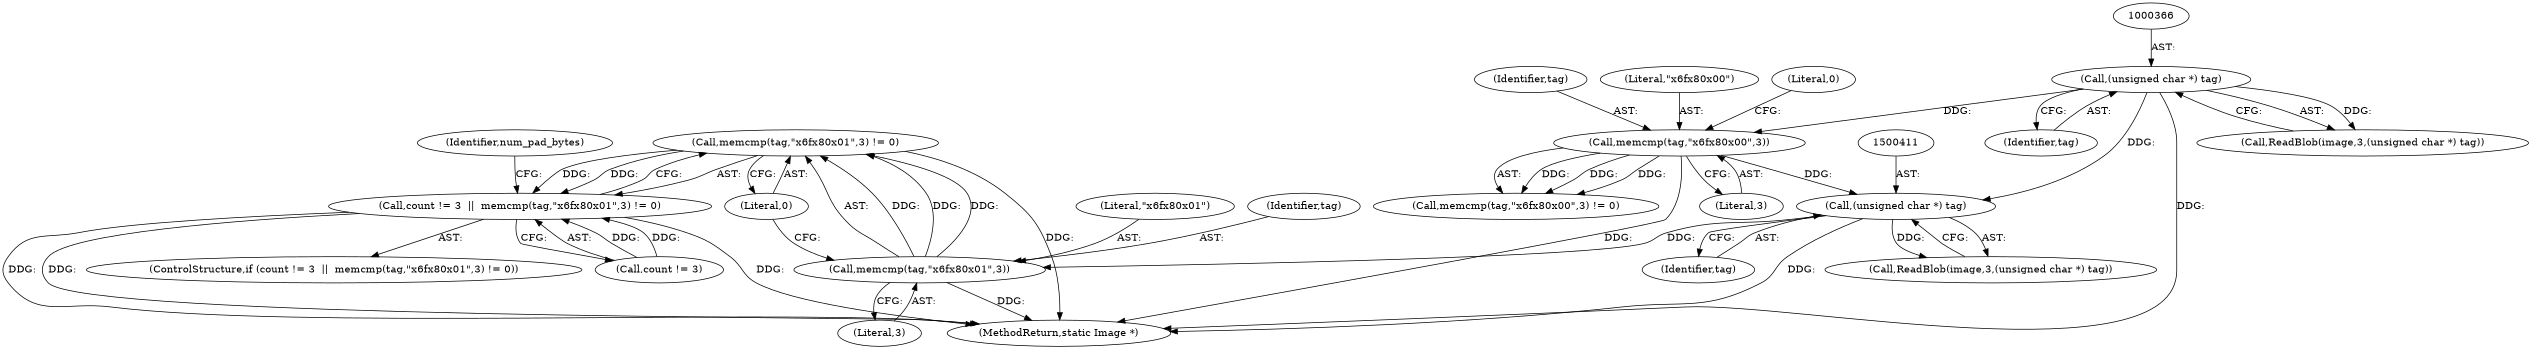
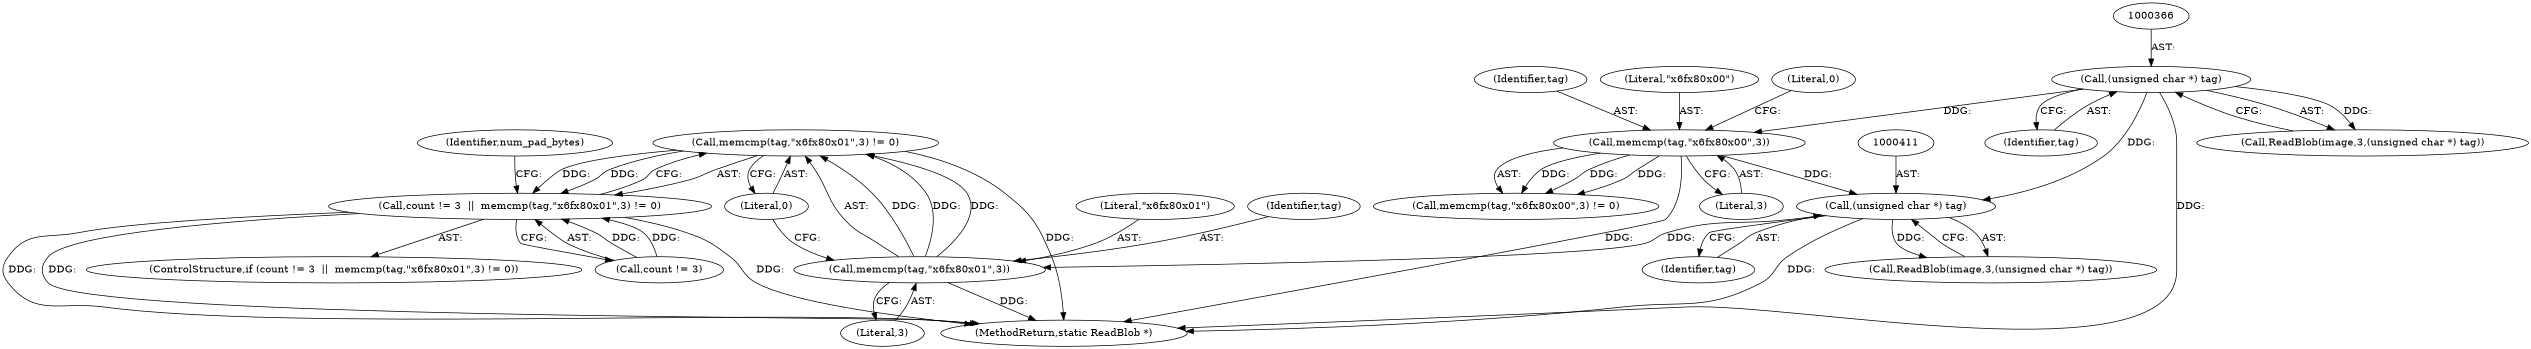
(1896, 143) -> (1896, 143)
(1059, 333) -> (1064, 333)
